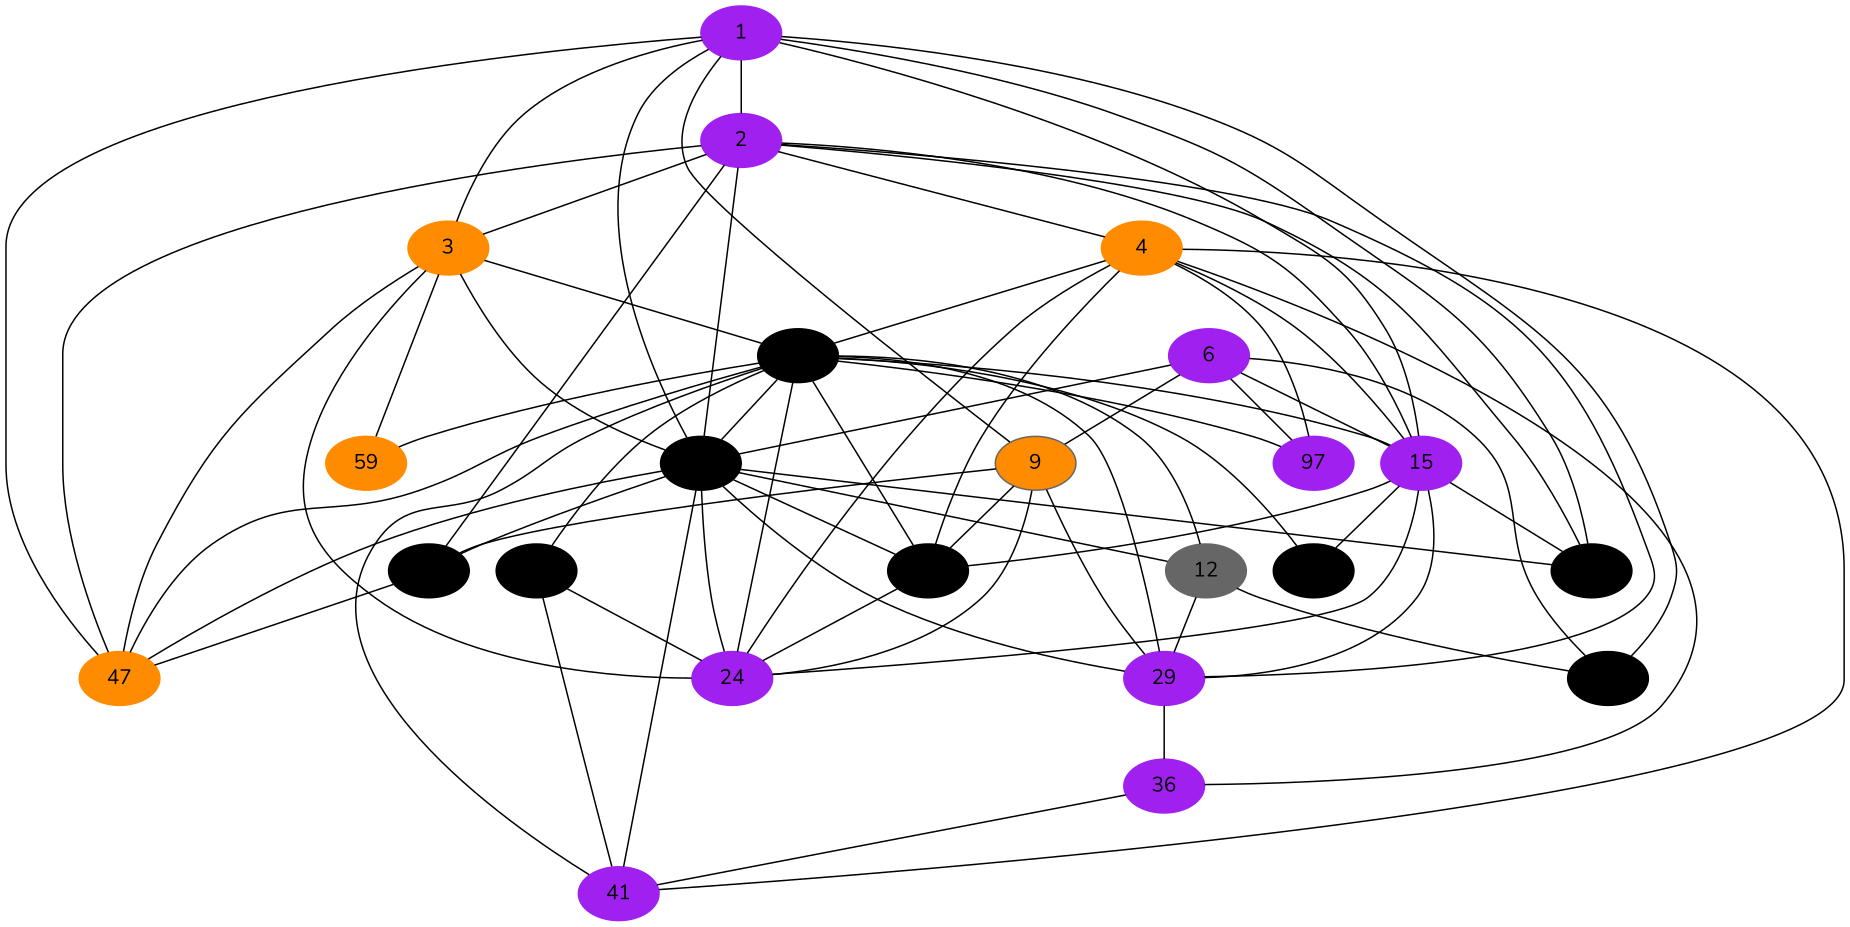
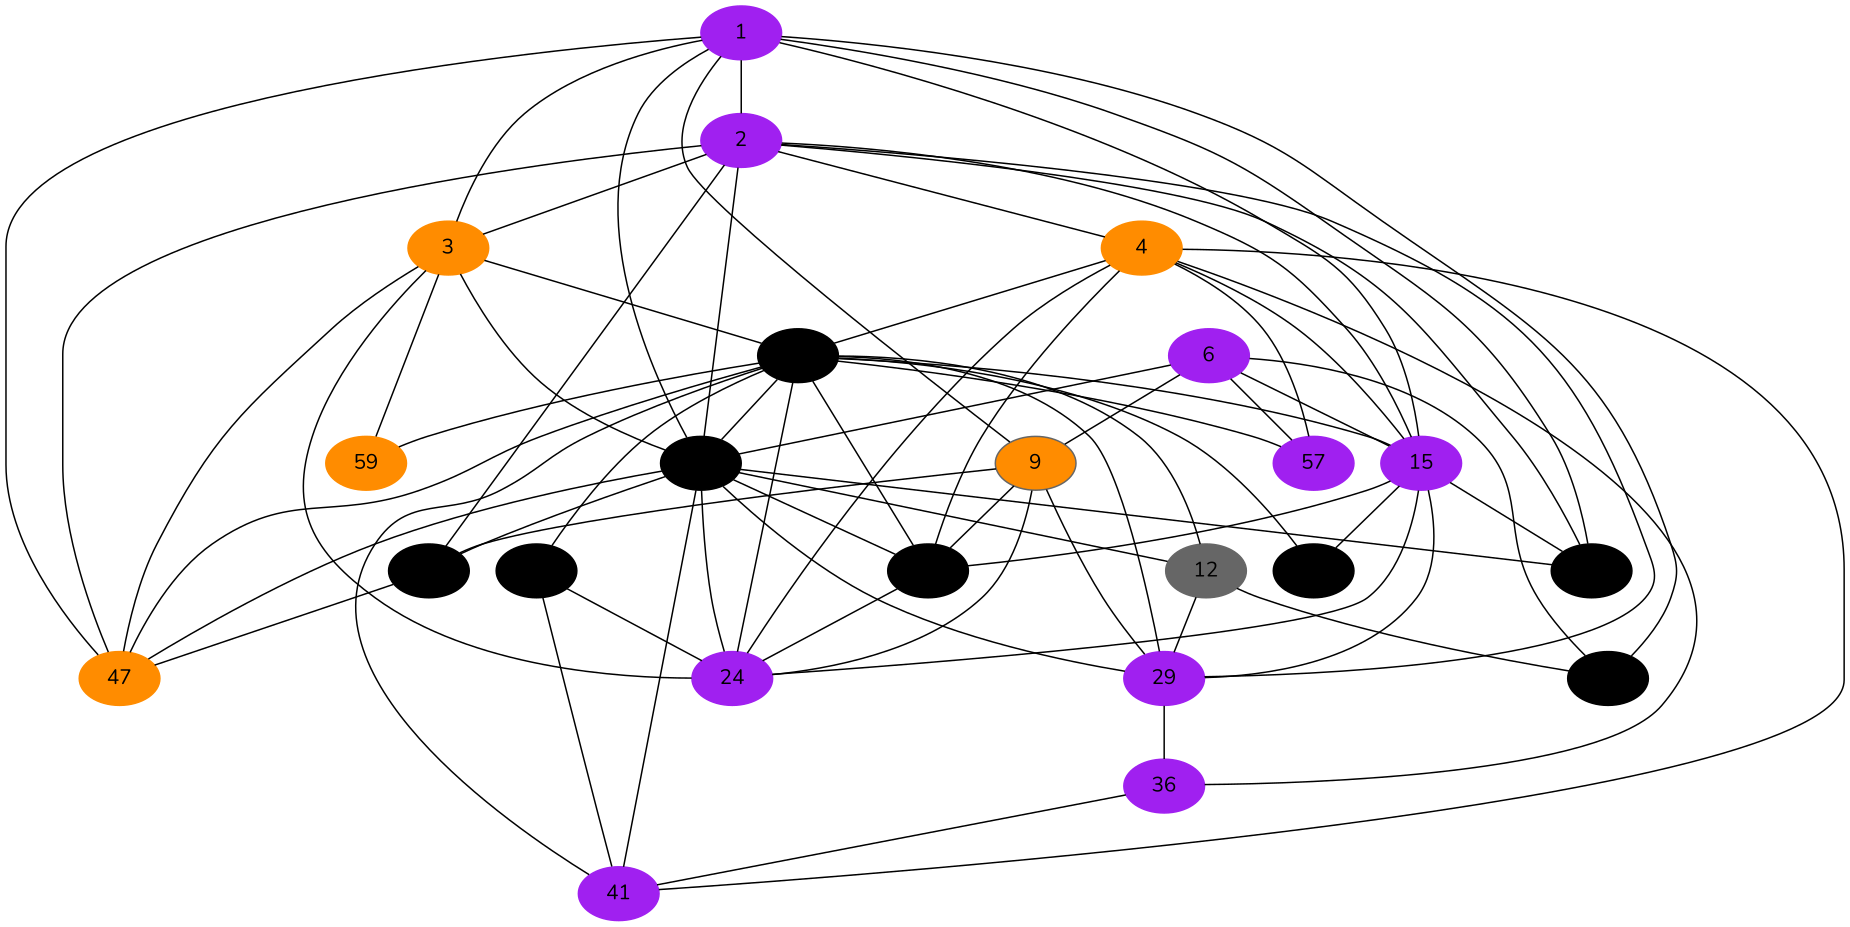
(1314, 463) -> (1314, 463)
